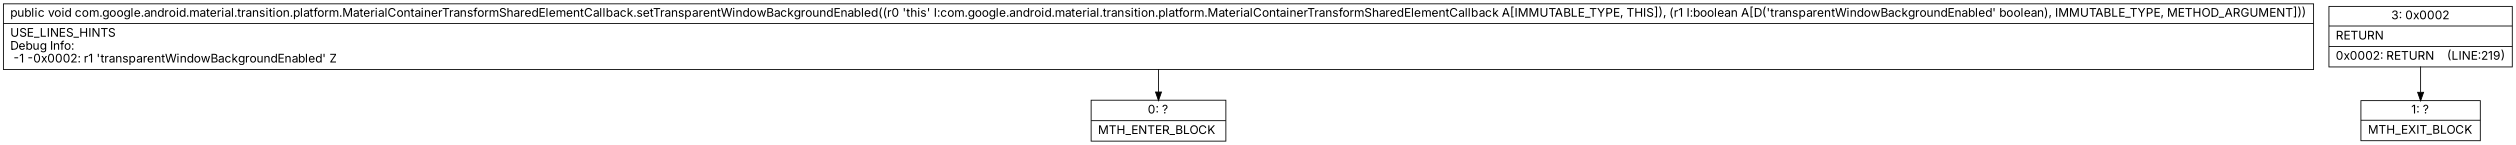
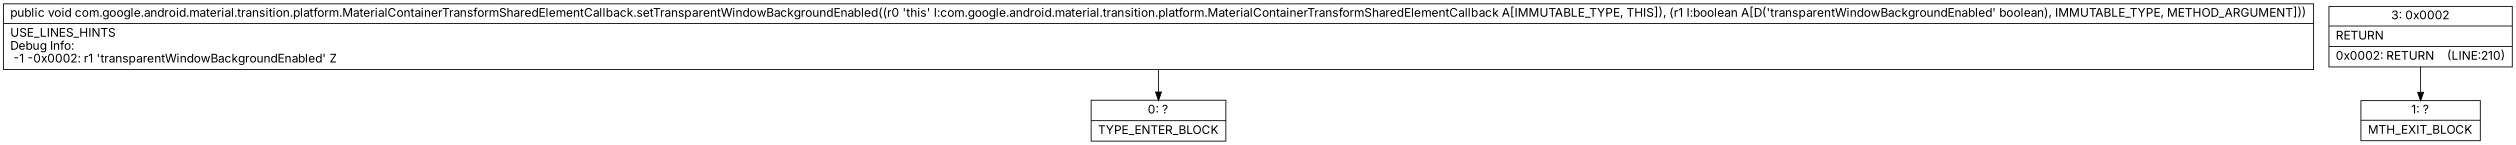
(2421, 56) -> (2421, 56)
(1157, 130) -> (1158, 130)
